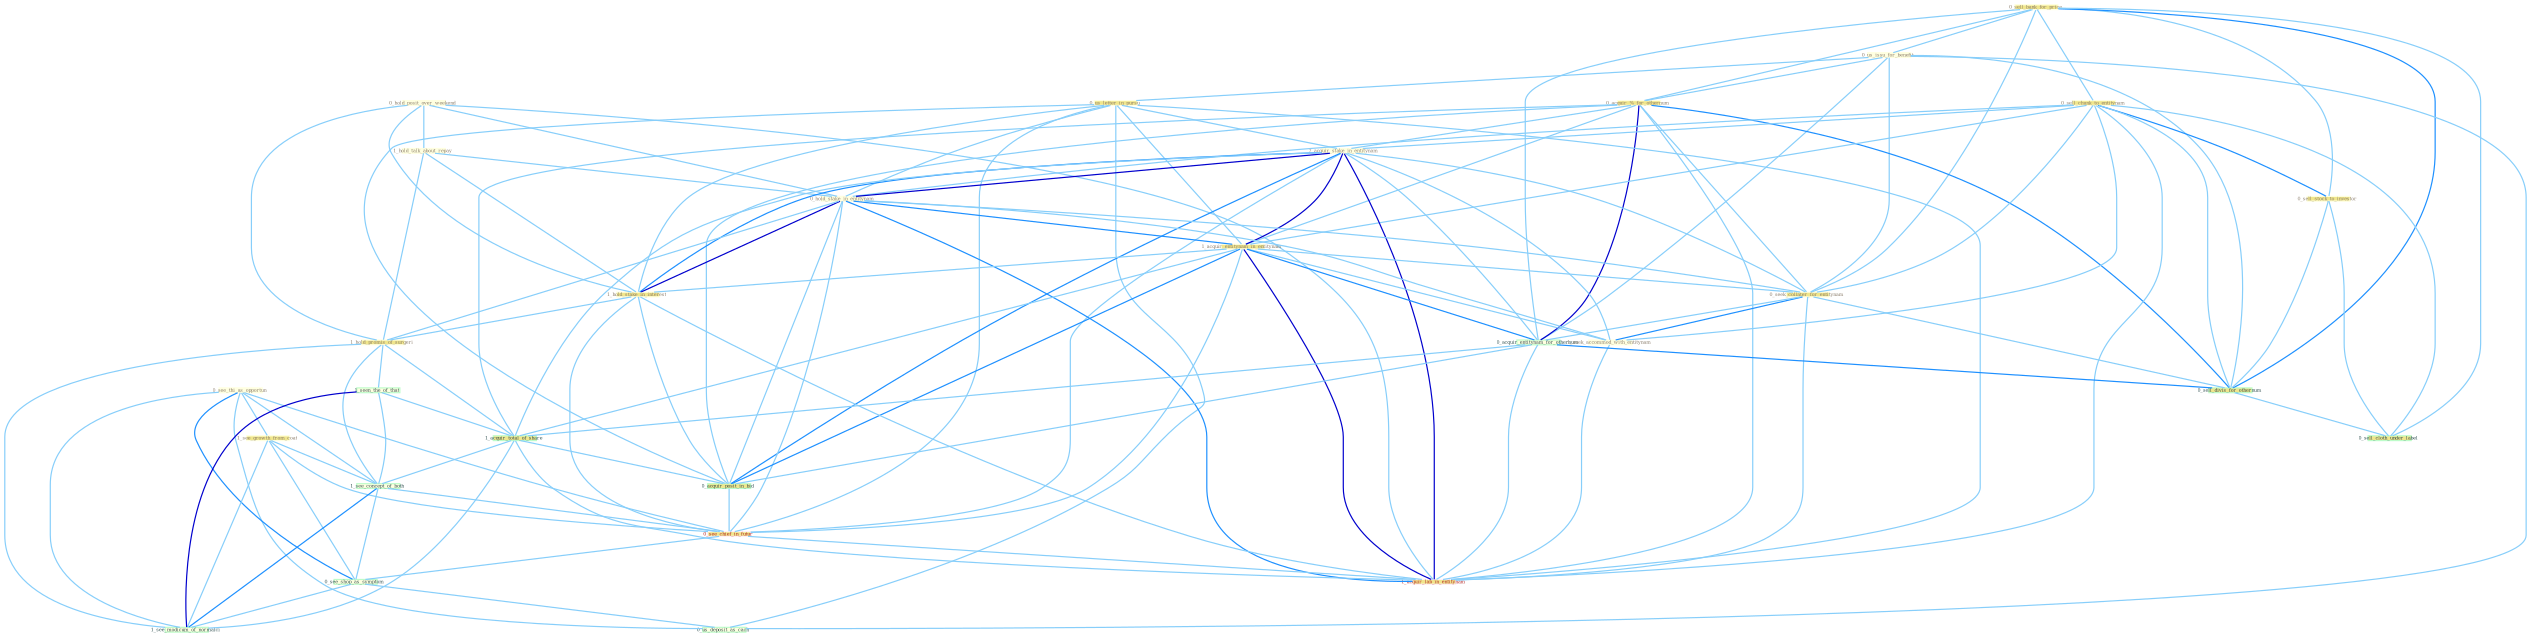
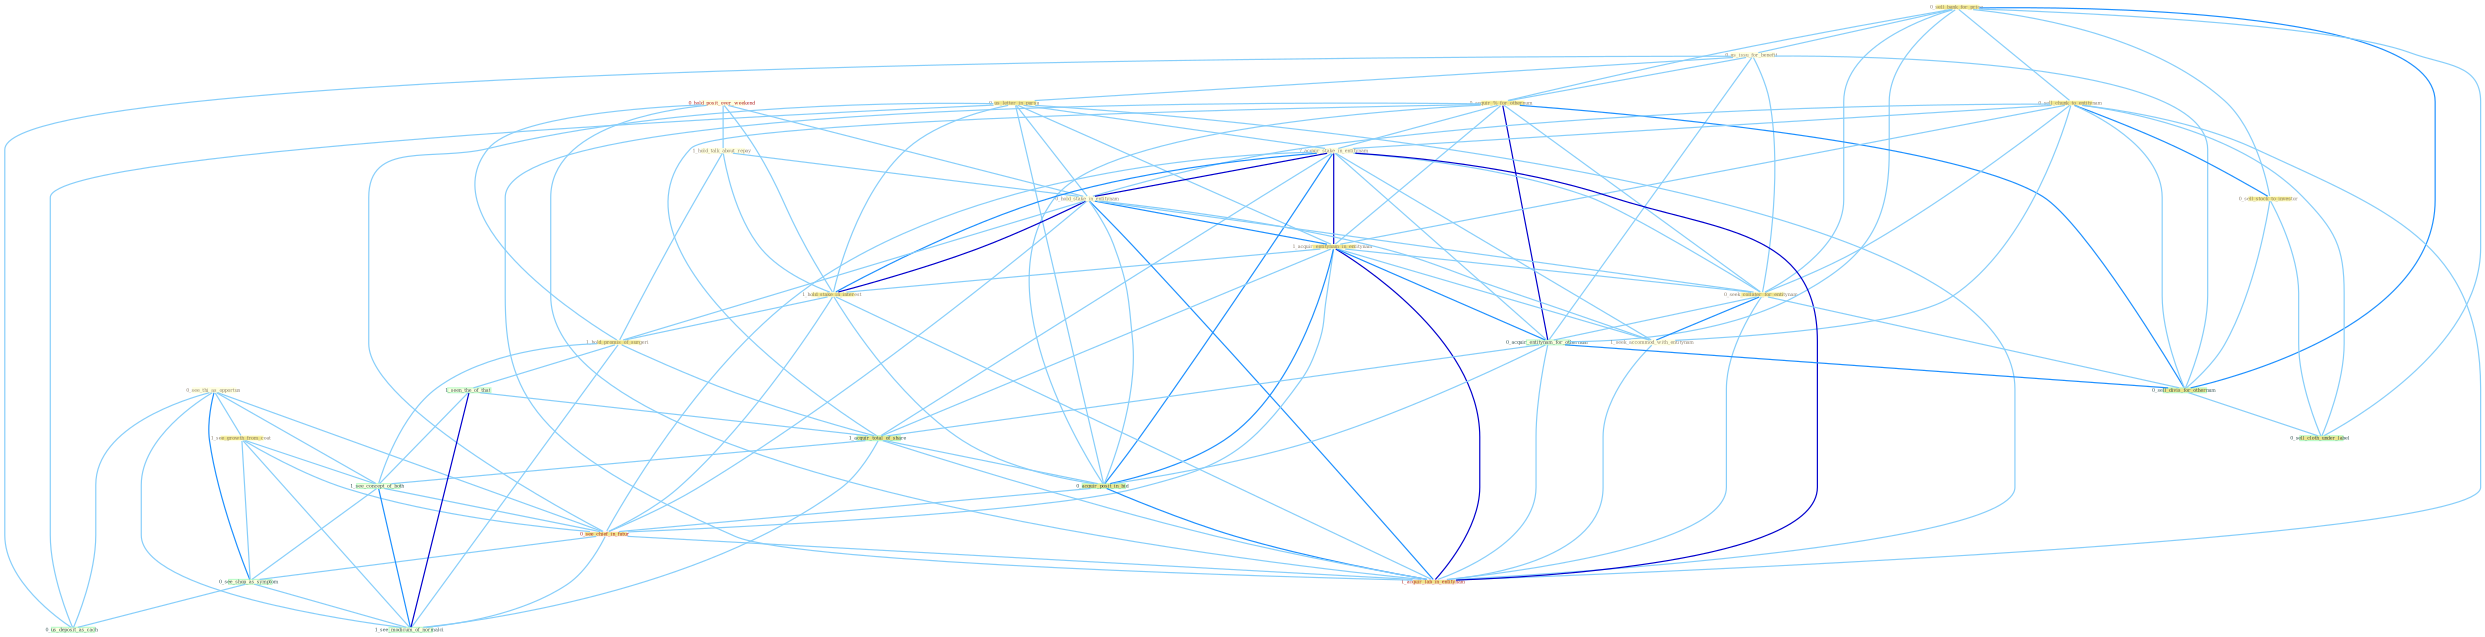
(424, 103) -> (723, 103)
none -> (1192, 522)
none -> (534, 602)
